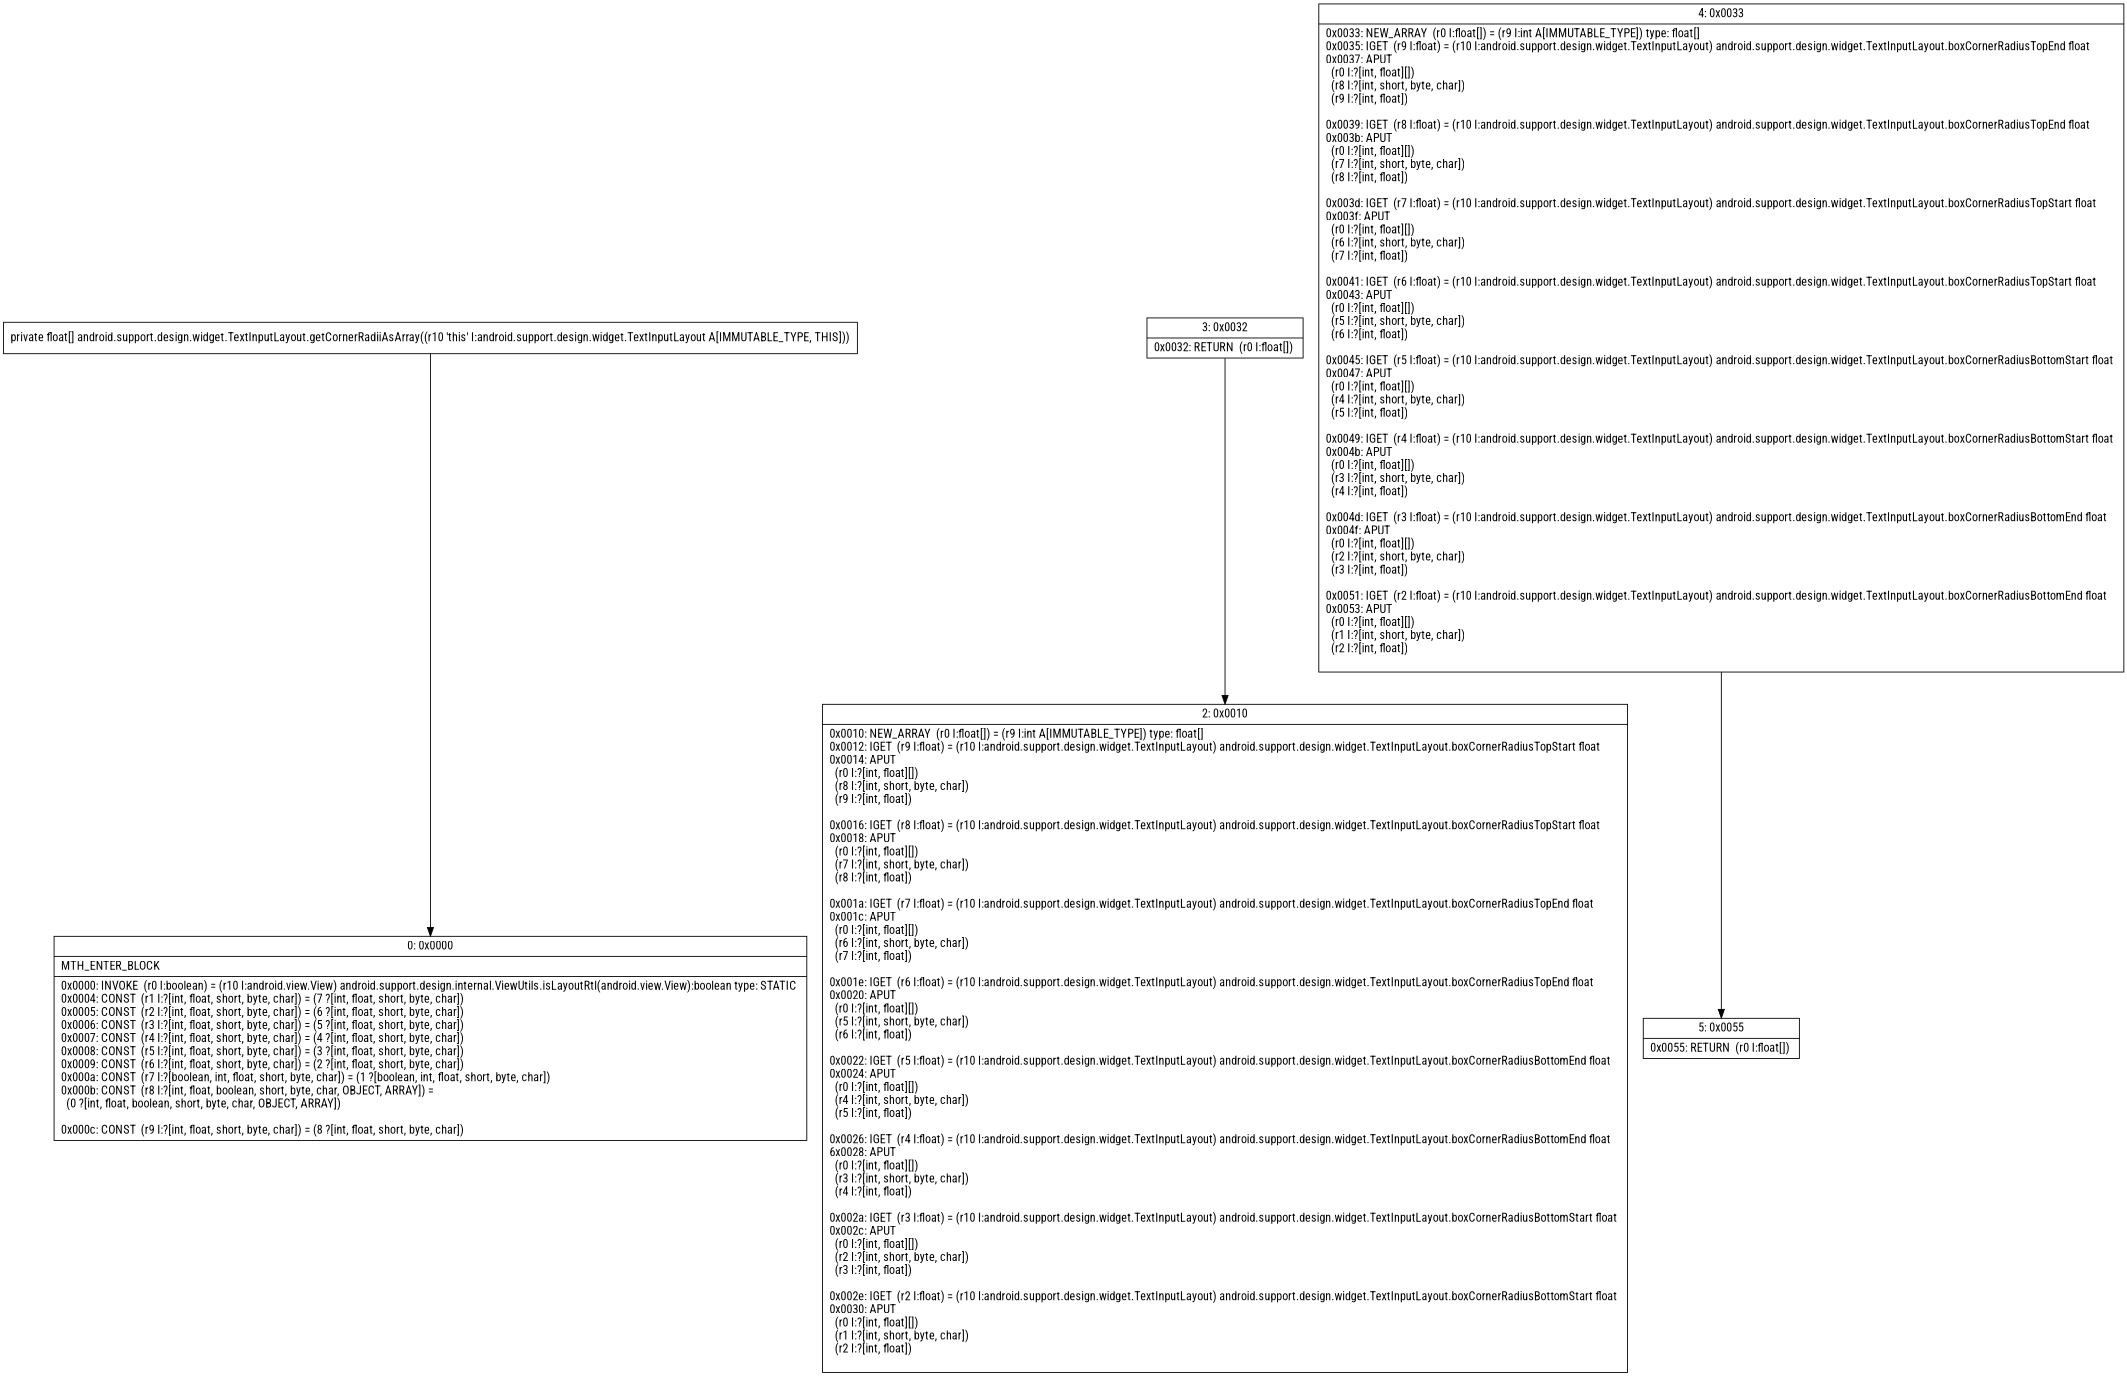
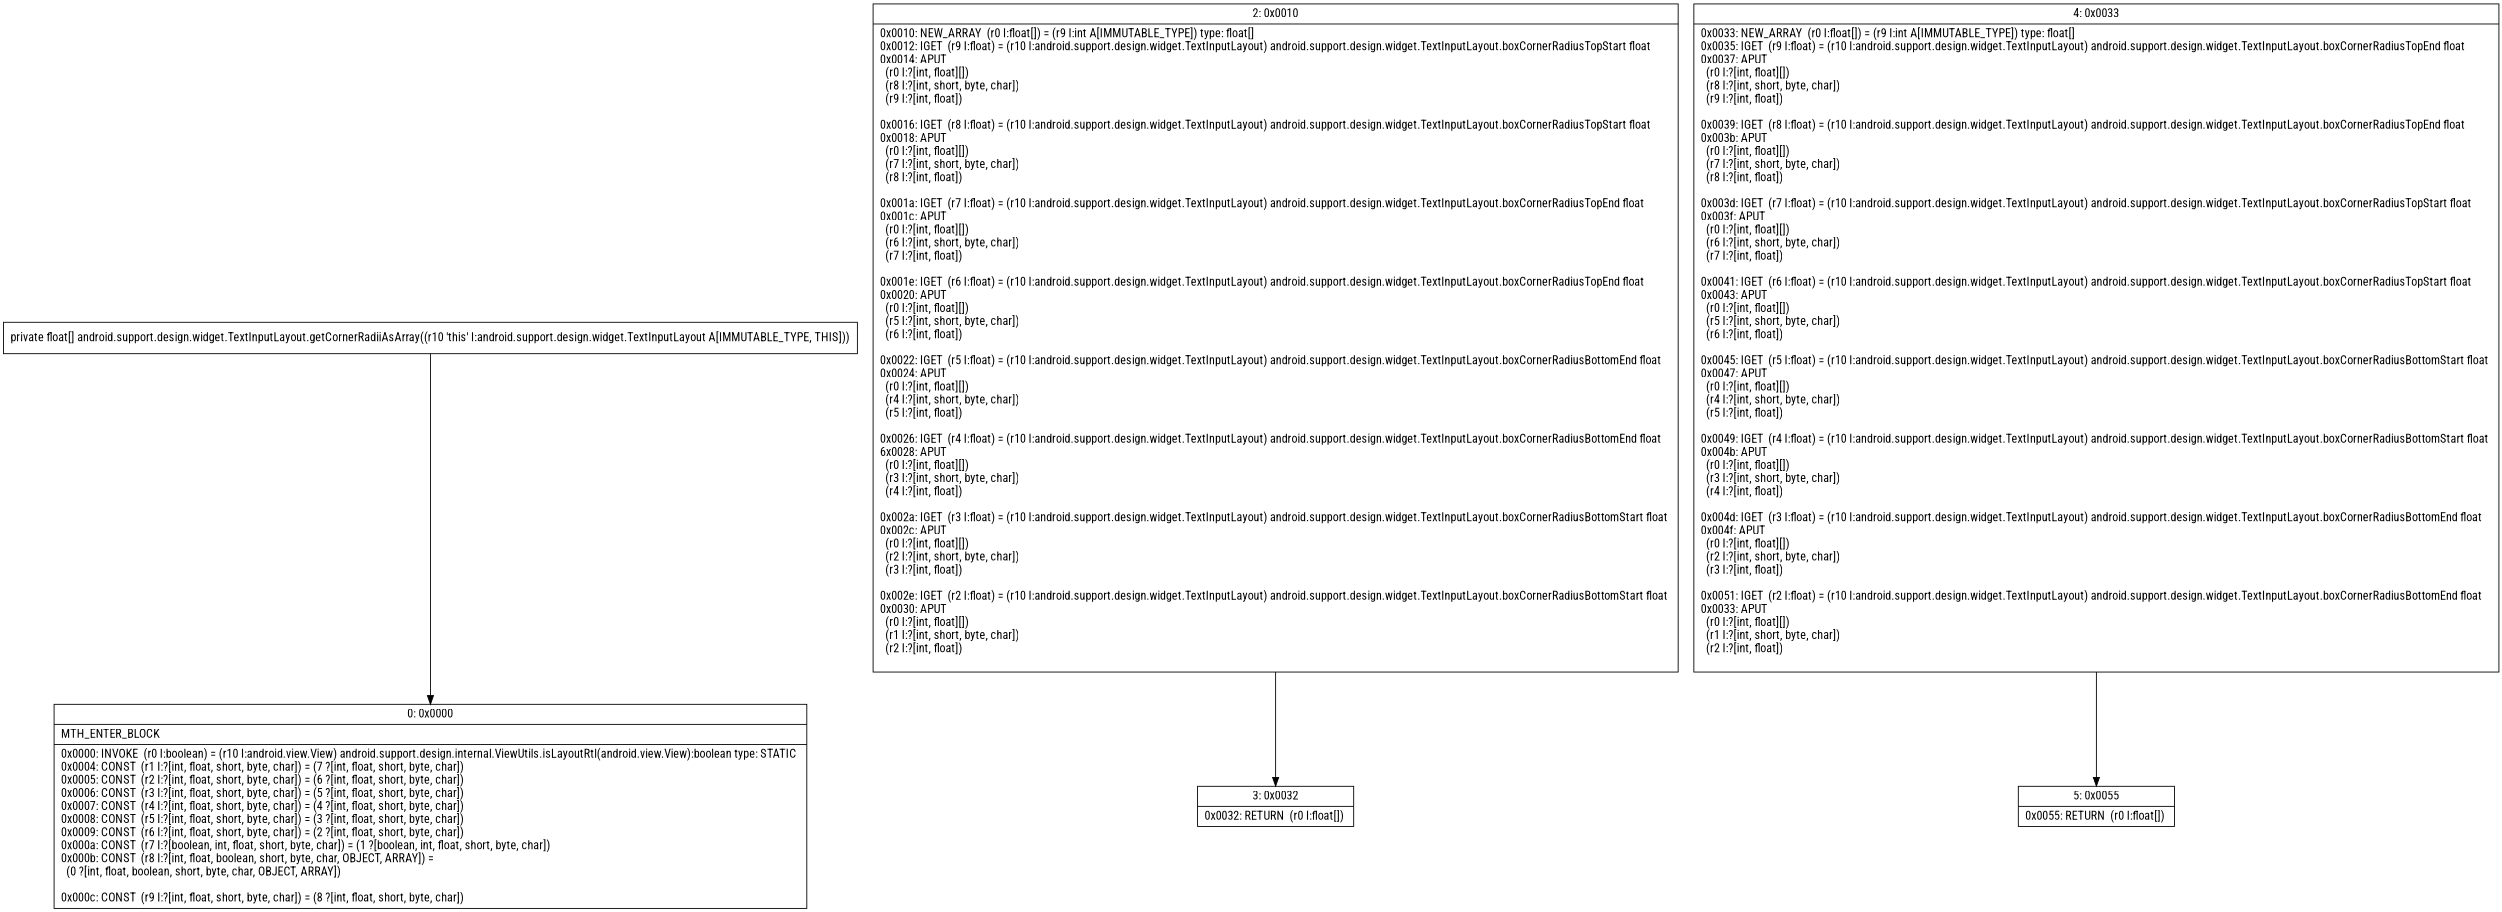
(1225, 527) -> (1276, 725)
(1362, 609) -> (1737, 609)
